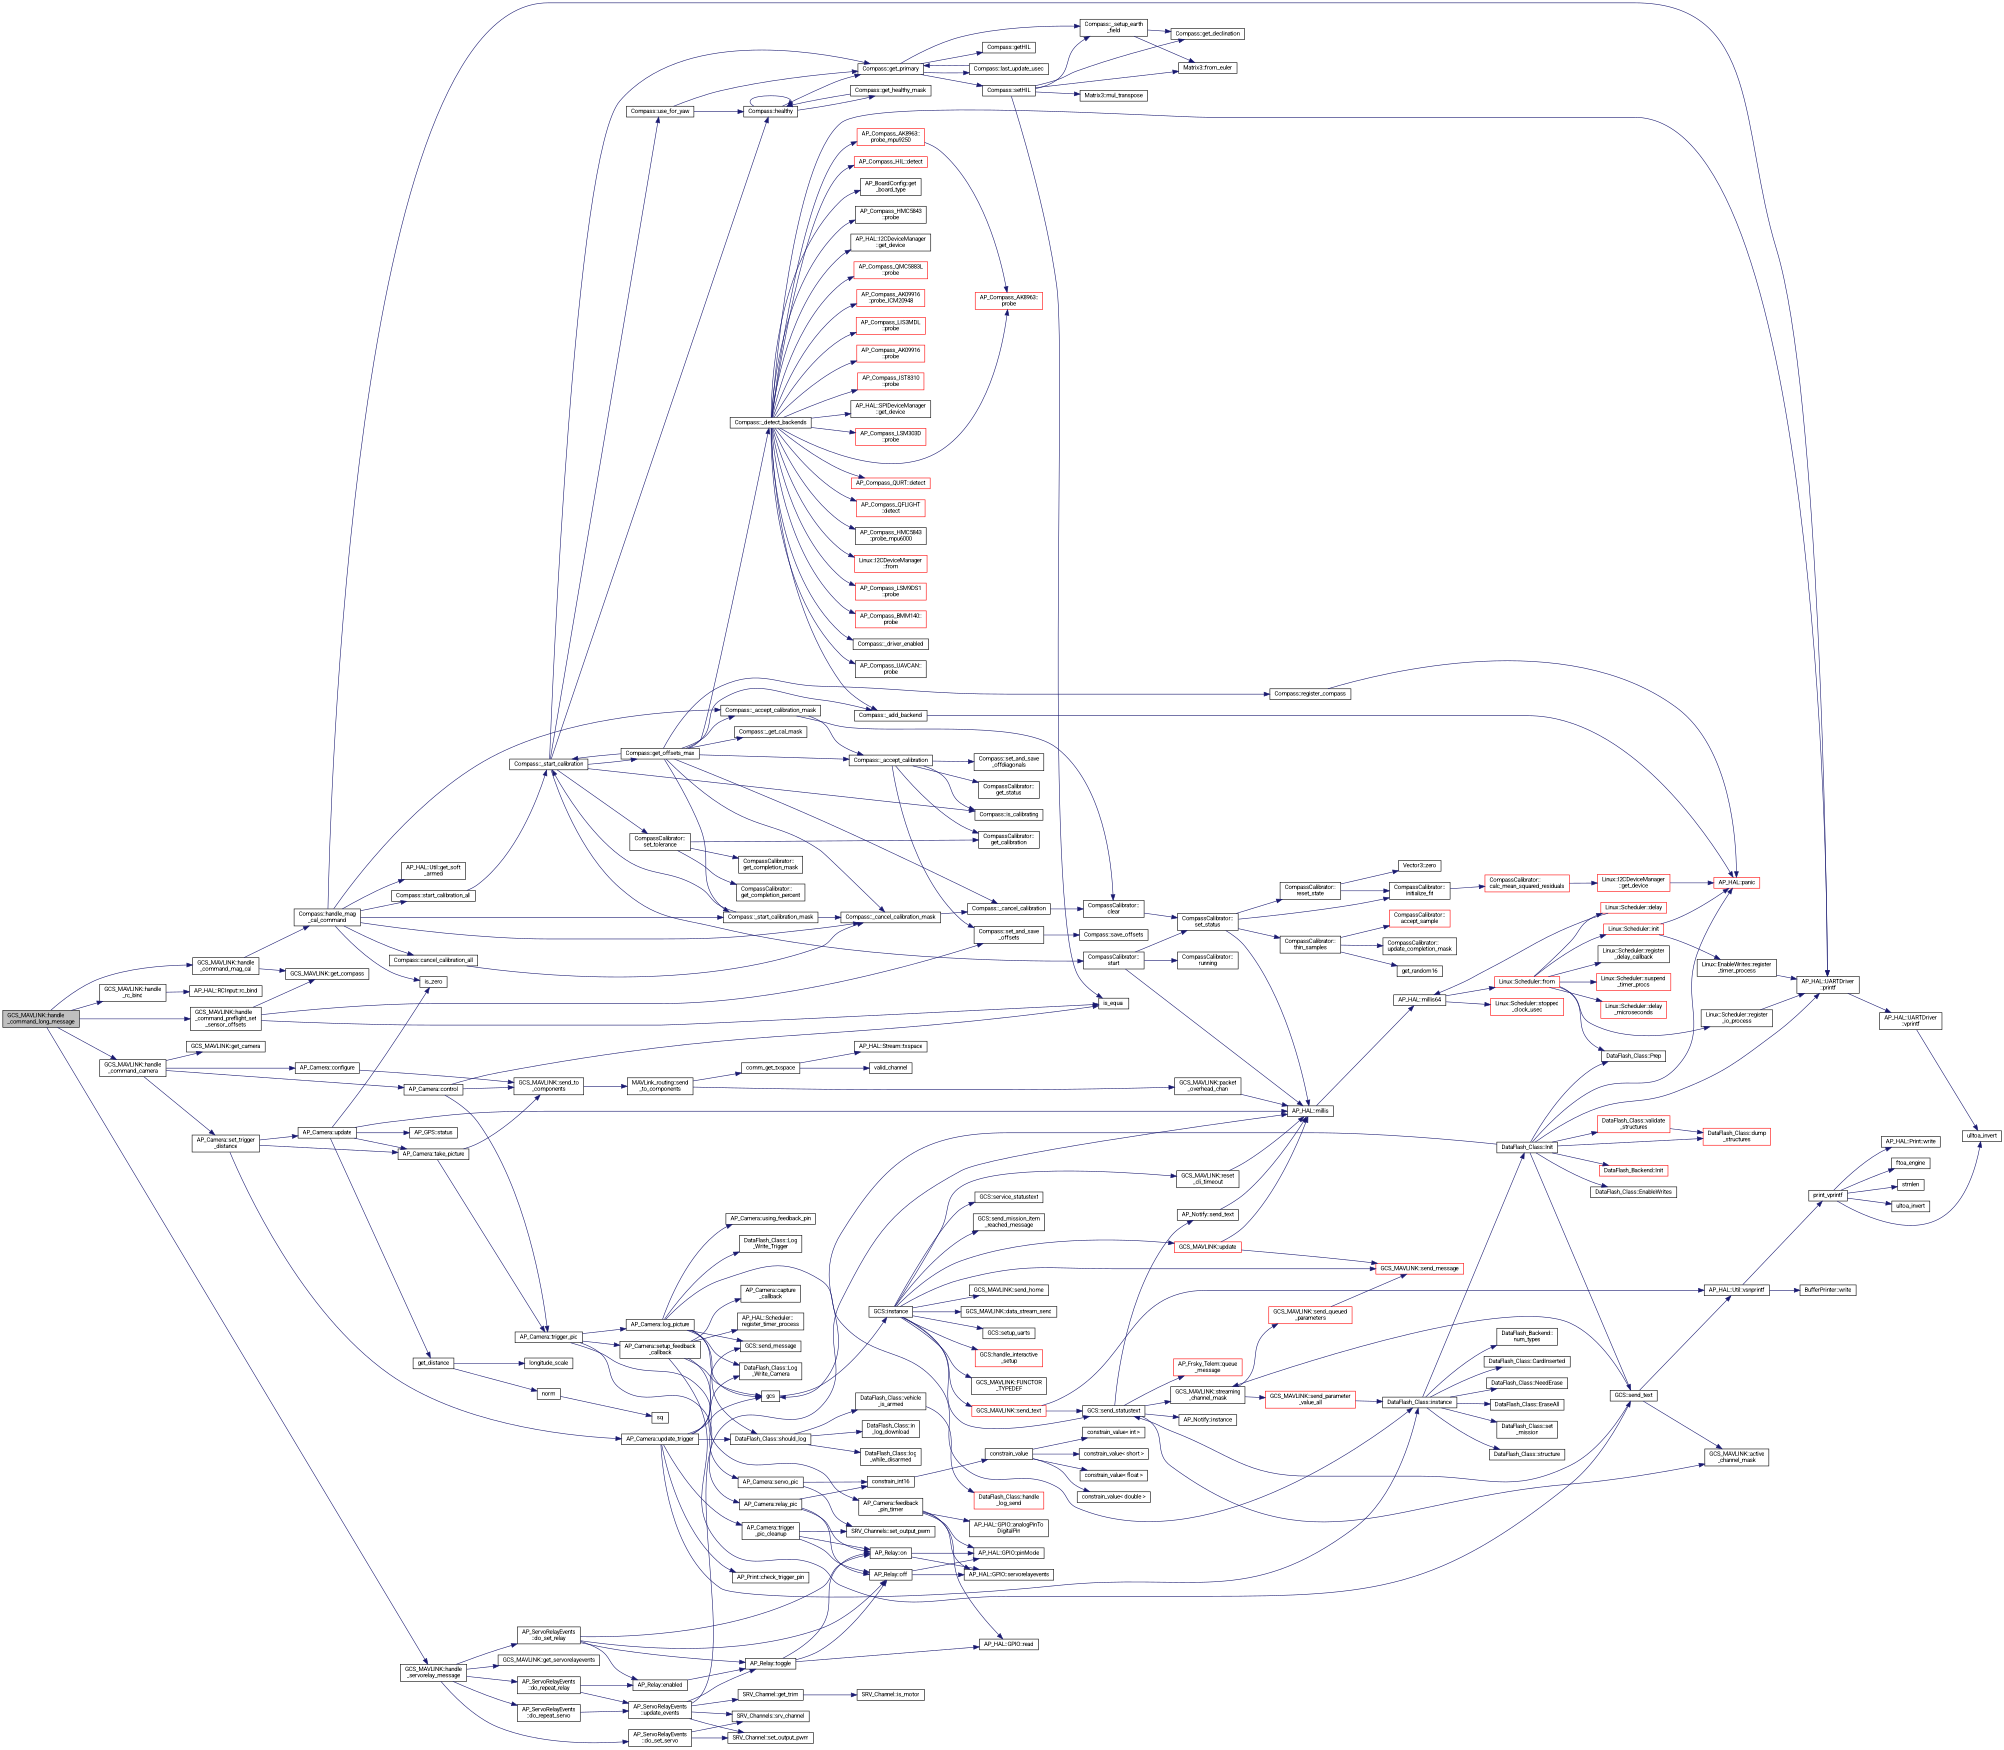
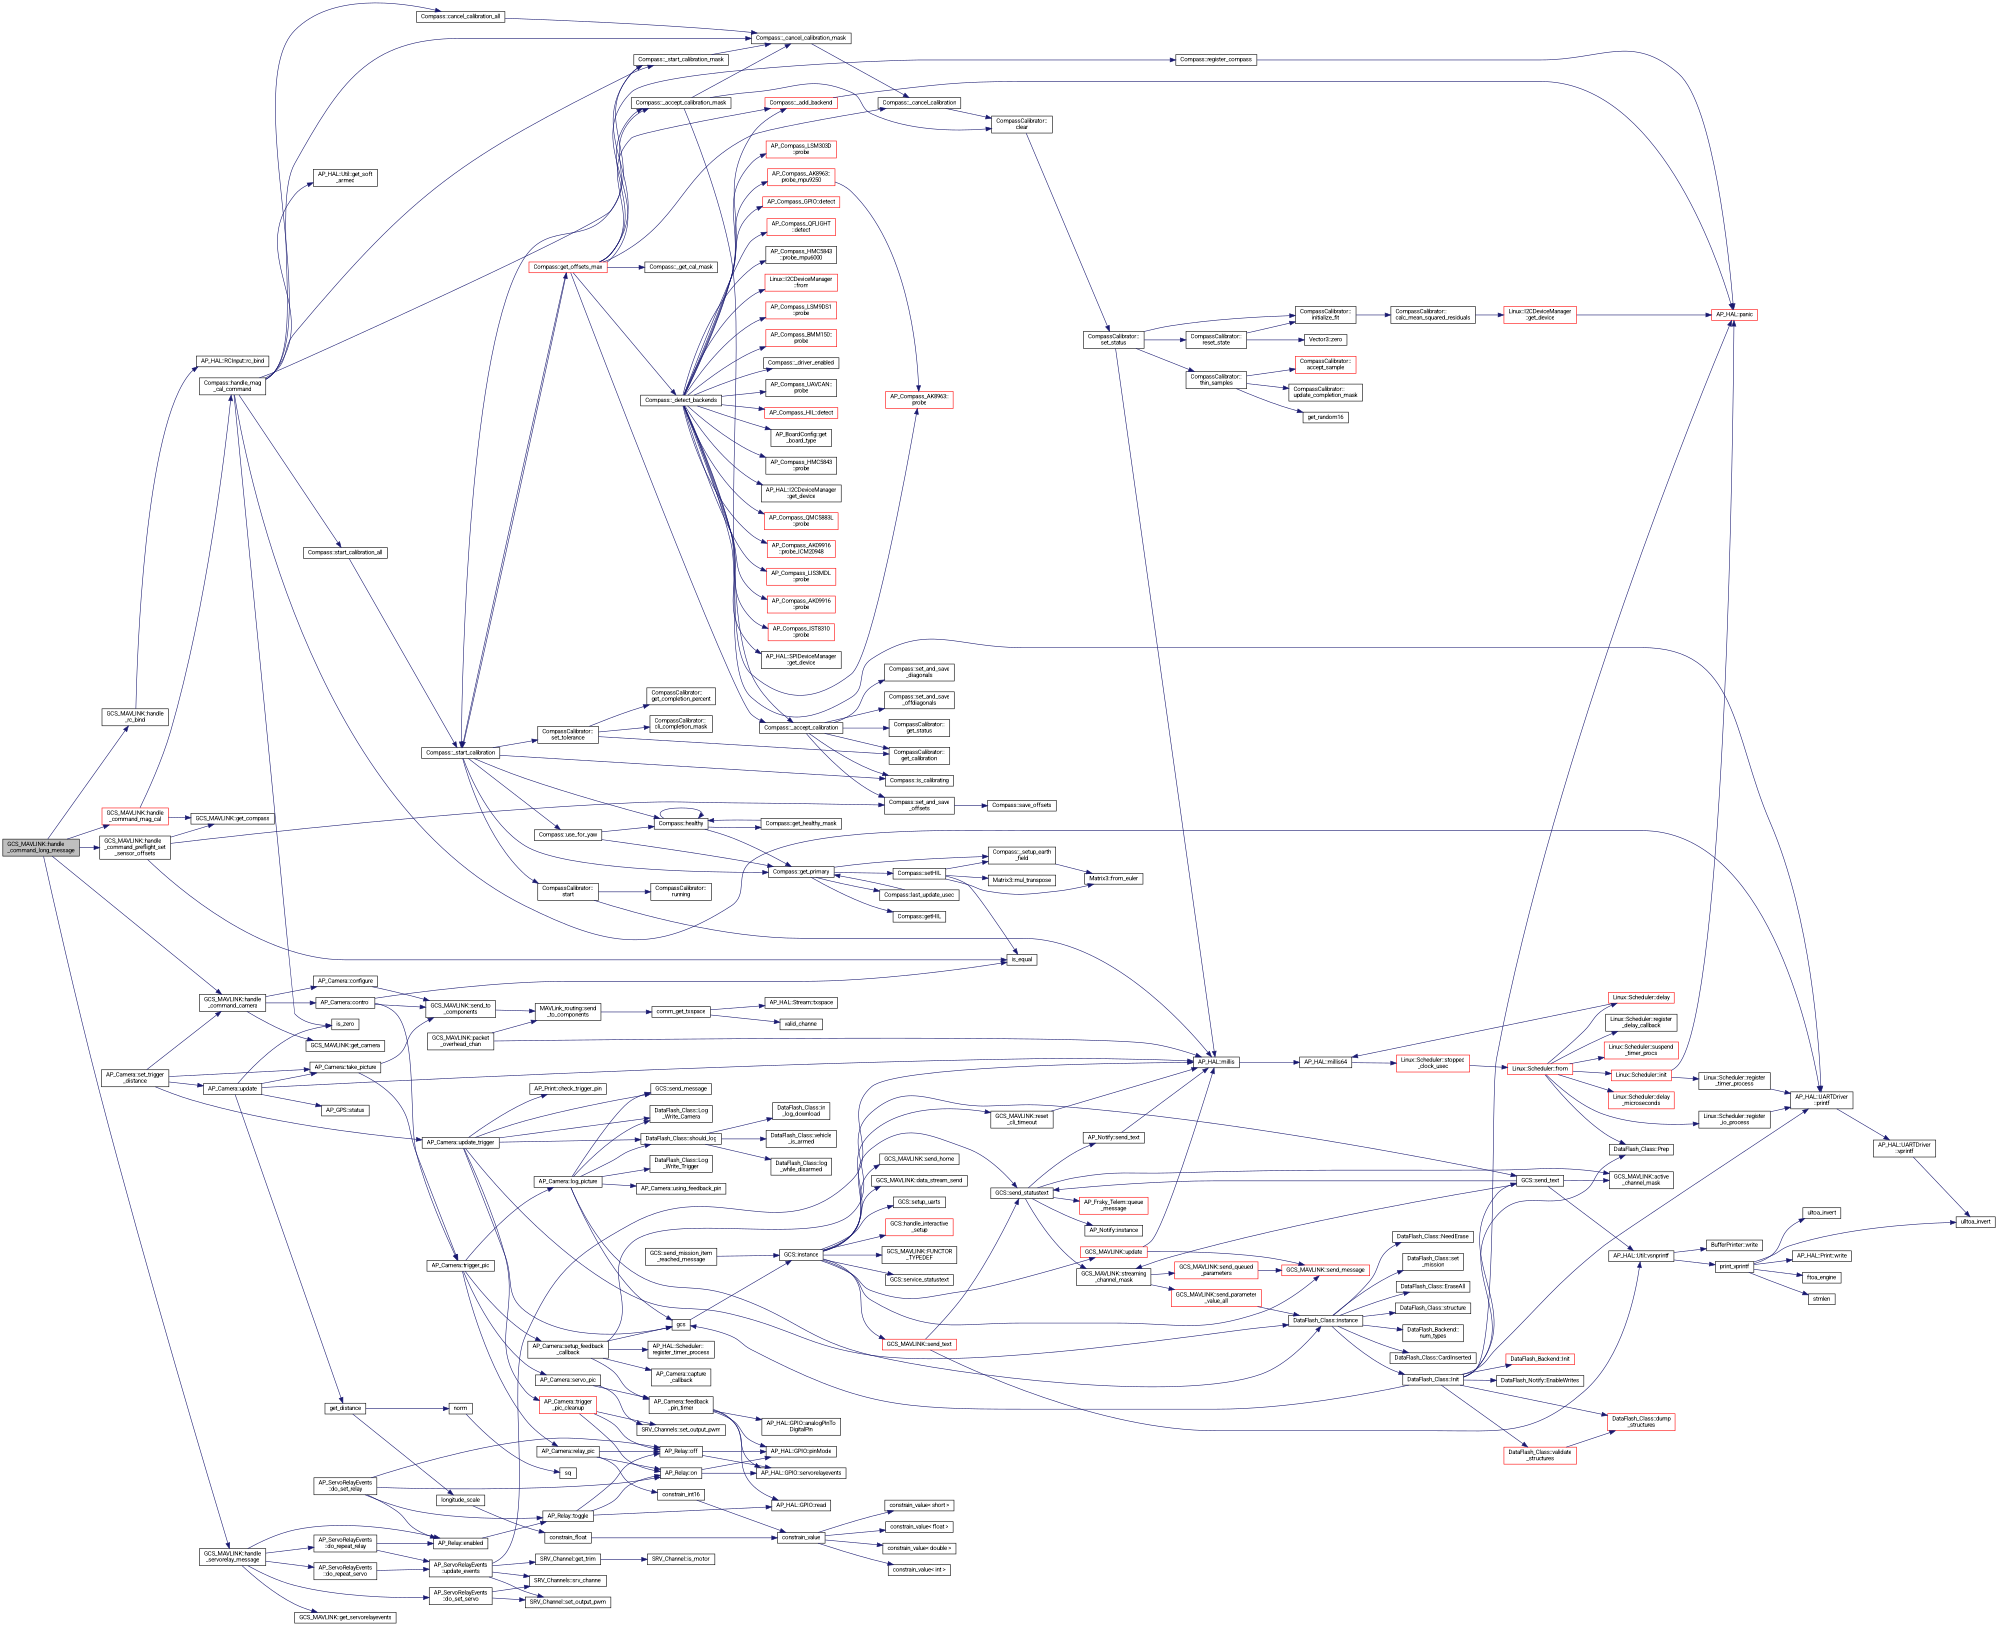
(1208, 34) -> none
(891, 483) -> (801, 202)
(891, 619) -> (801, 338)
none -> (919, 673)
(891, 716) -> (801, 103)
(660, 754) -> (568, 267)
(776, 829) -> (734, 75)
(771, 865) -> (681, 724)
(1527, 883) -> (1433, 315)
(1159, 942) -> none
(226, 966) -> (135, 816)
(1737, 968) -> (1735, 1081)
(1468, 992) -> (1486, 1066)
(931, 1090) -> (512, 1027)
(177, 1104) -> (182, 1042)
(1634, 1192) -> (1540, 1381)
(930, 1265) -> (745, 1256)
(835, 1482) -> (618, 1391)
(1009, 1501) -> none
(771, 1531) -> (568, 1405)
none -> (568, 1538)
(484, 1654) -> (339, 1526)
(718, 1686) -> none
